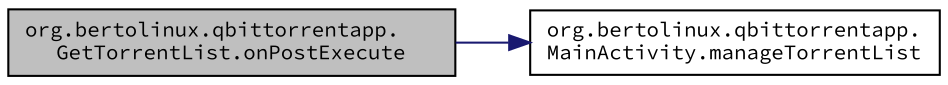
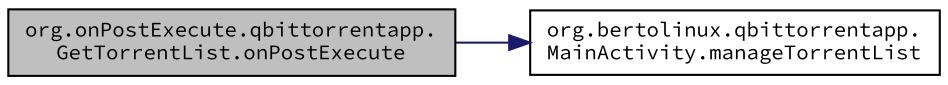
(232, 43) -> (232, 43)
